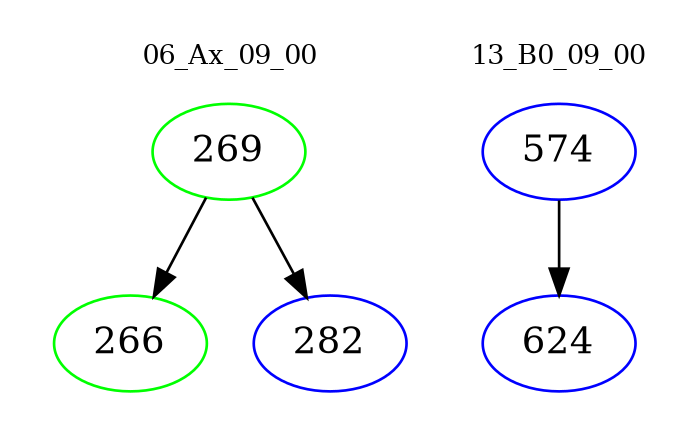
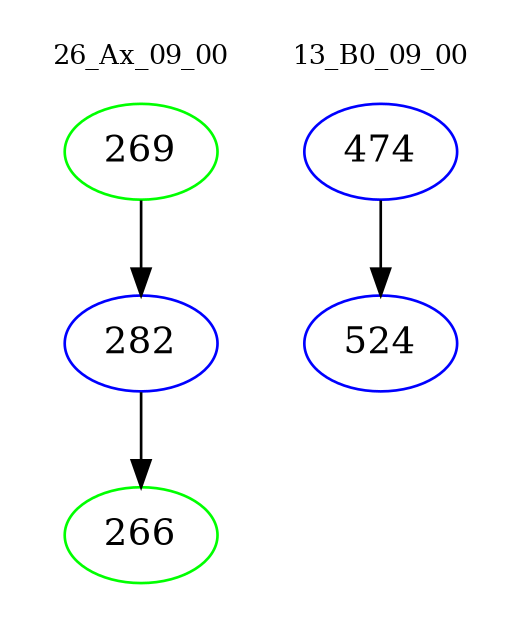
(230, 57) -> (141, 57)
(559, 152) -> (381, 152)
(186, 235) -> (141, 426)
(559, 343) -> (381, 343)
